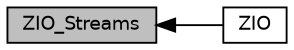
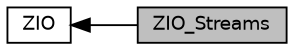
(199, 25) -> (114, 25)
